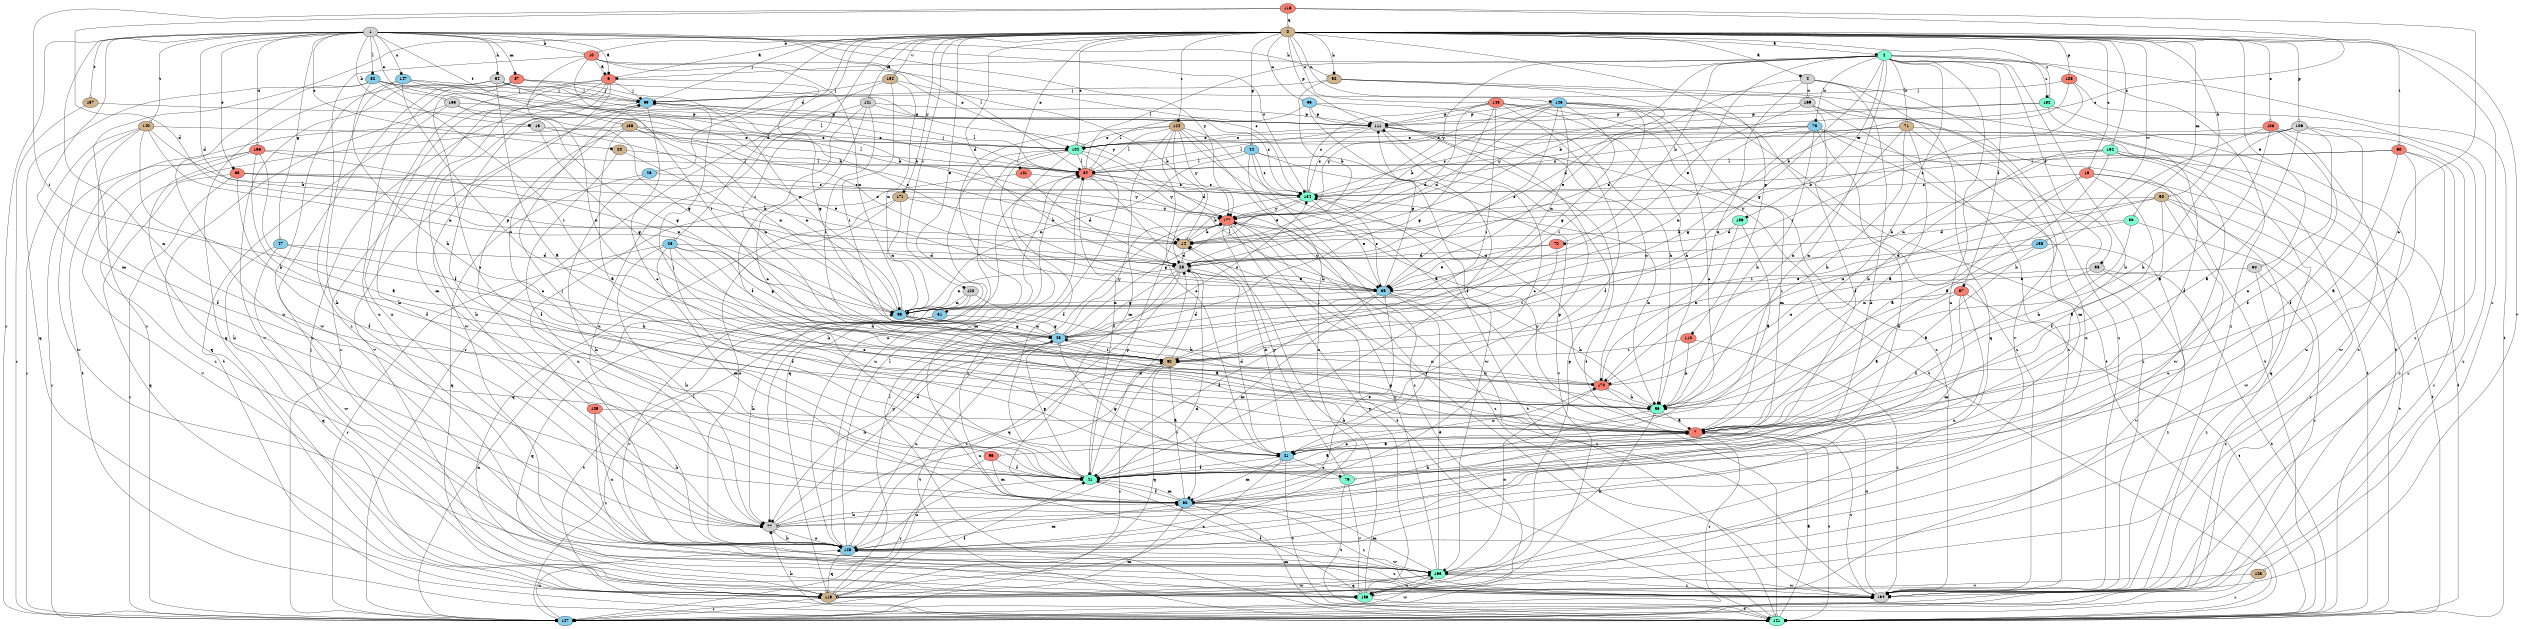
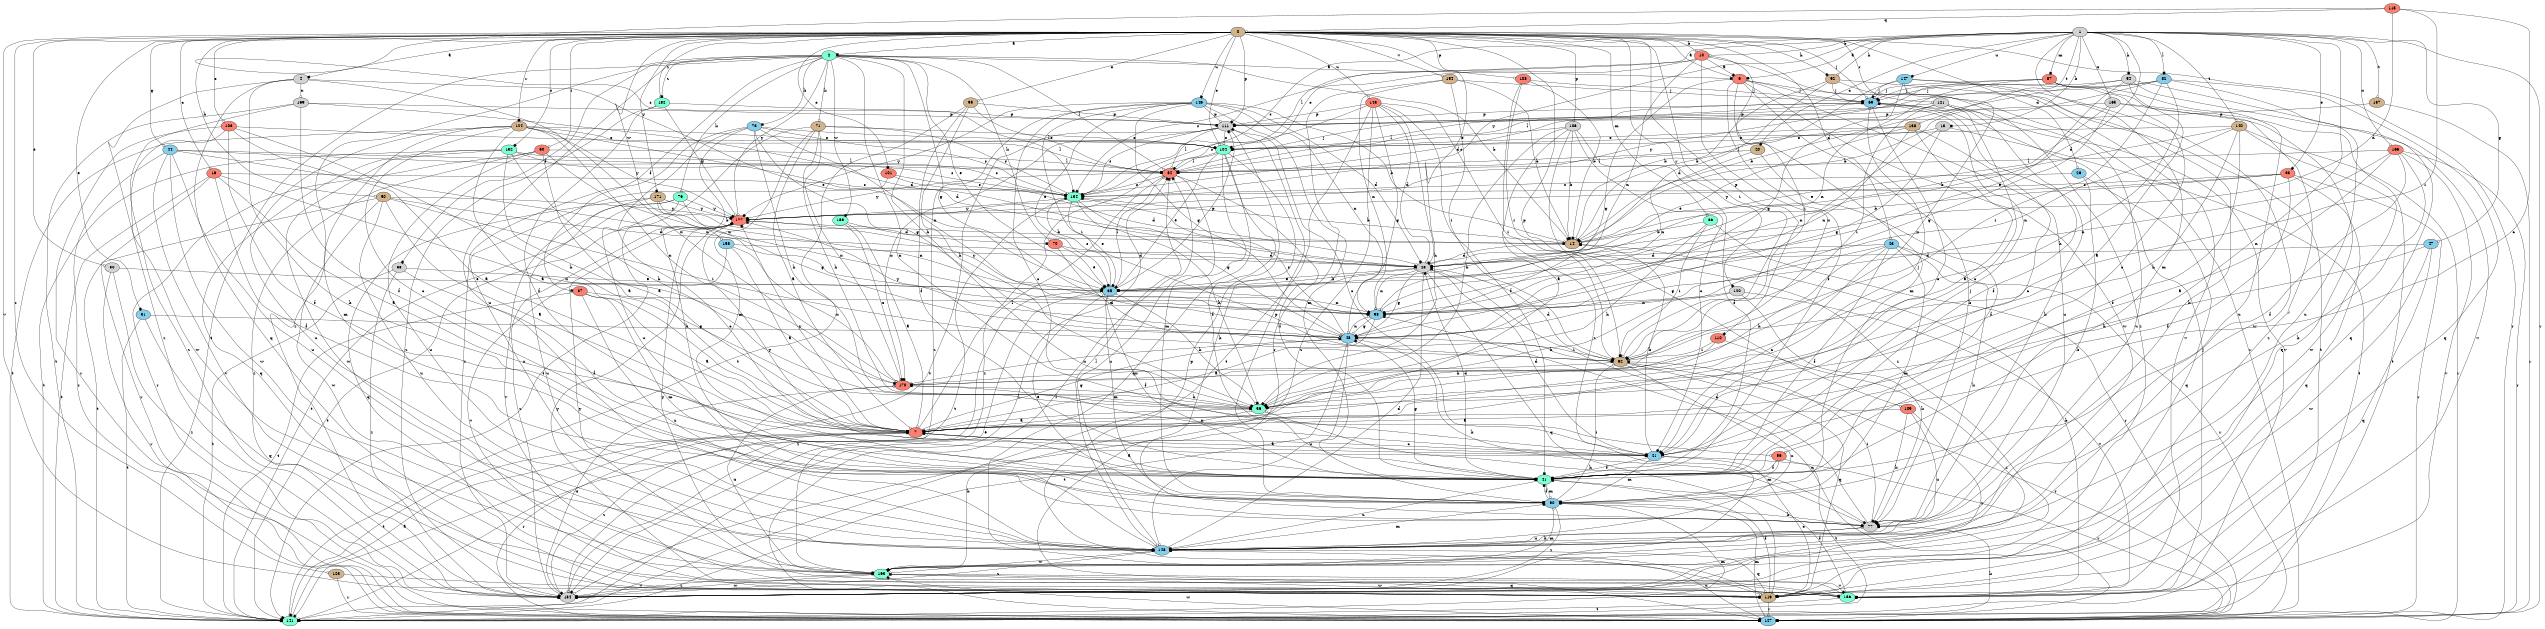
(1756, 34) -> (837, 34)
(1309, 103) -> (971, 103)
(1316, 467) -> (1056, 443)
(657, 563) -> none
